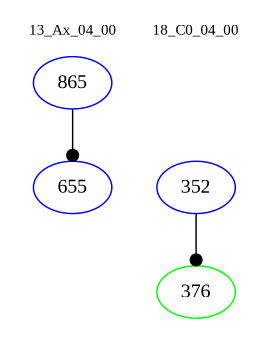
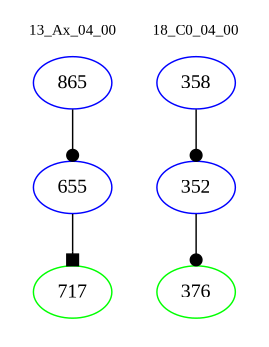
none -> (196, 83)
none -> (73, 292)
